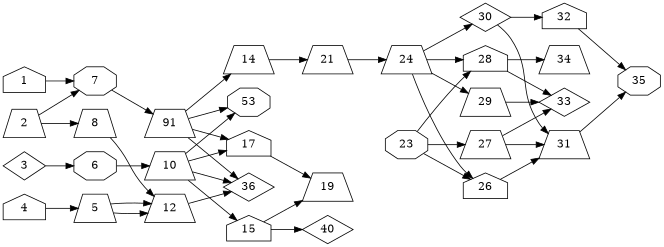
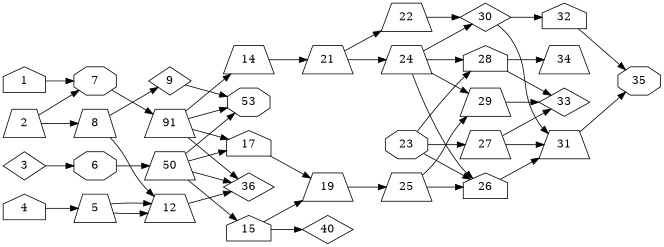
none -> (407, 17)
none -> (170, 81)
(170, 166) -> (170, 166)
none -> (407, 187)
